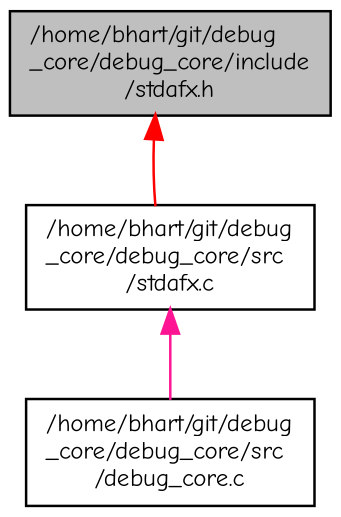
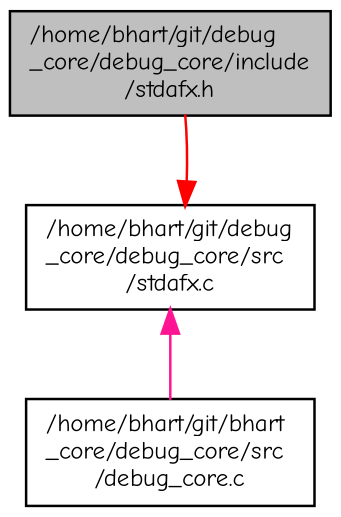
(154, 173) -> (187, 148)
(170, 452) -> (170, 452)
